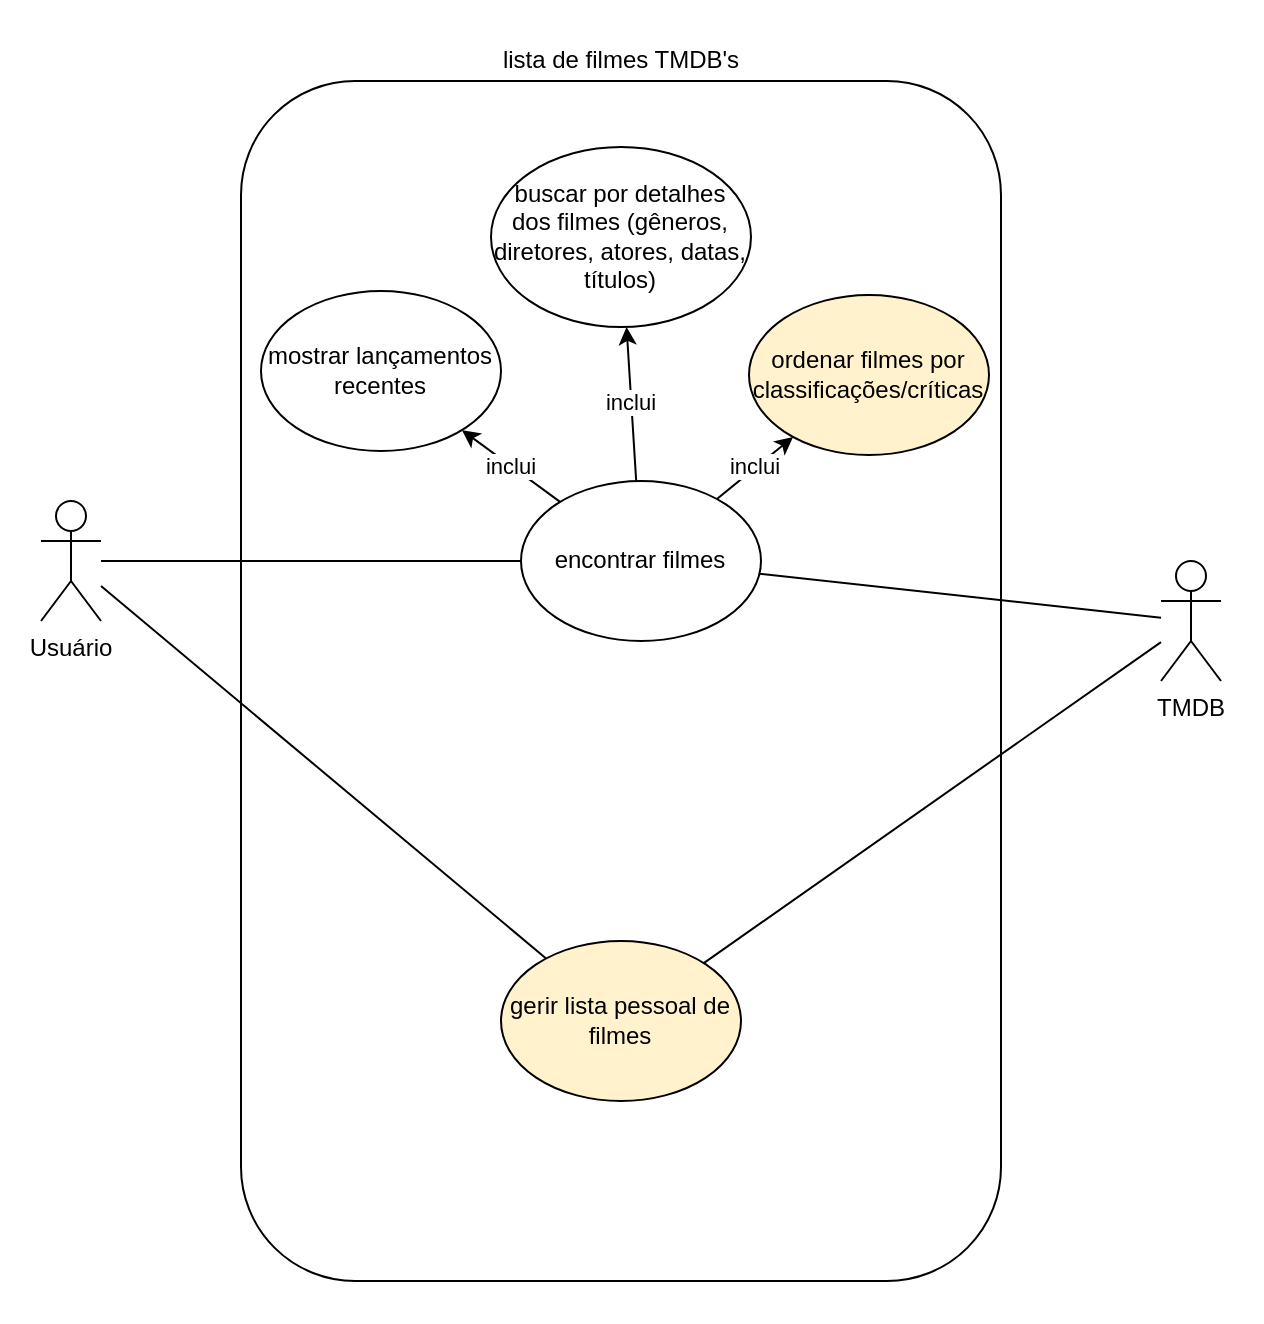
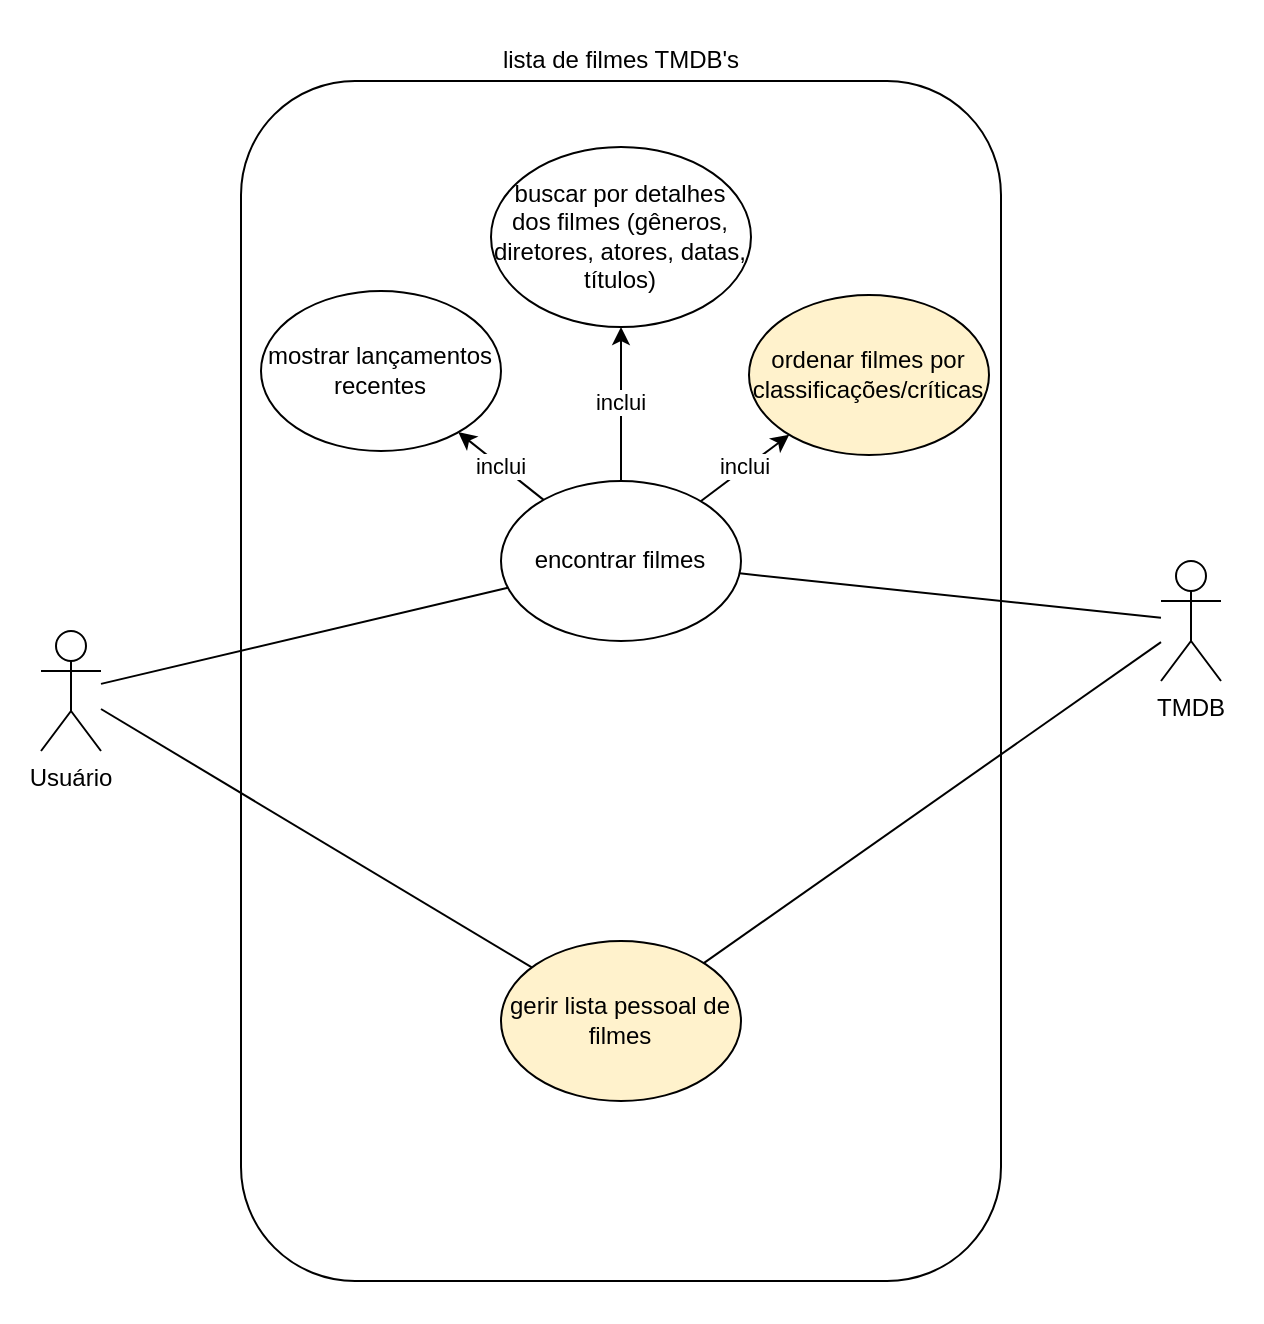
(71, 561) -> (71, 691)
(641, 561) -> (621, 561)
